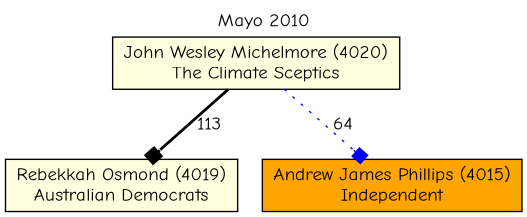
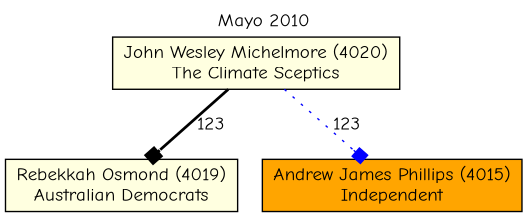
(209, 124) -> (211, 124)
(343, 124) -> (347, 124)
